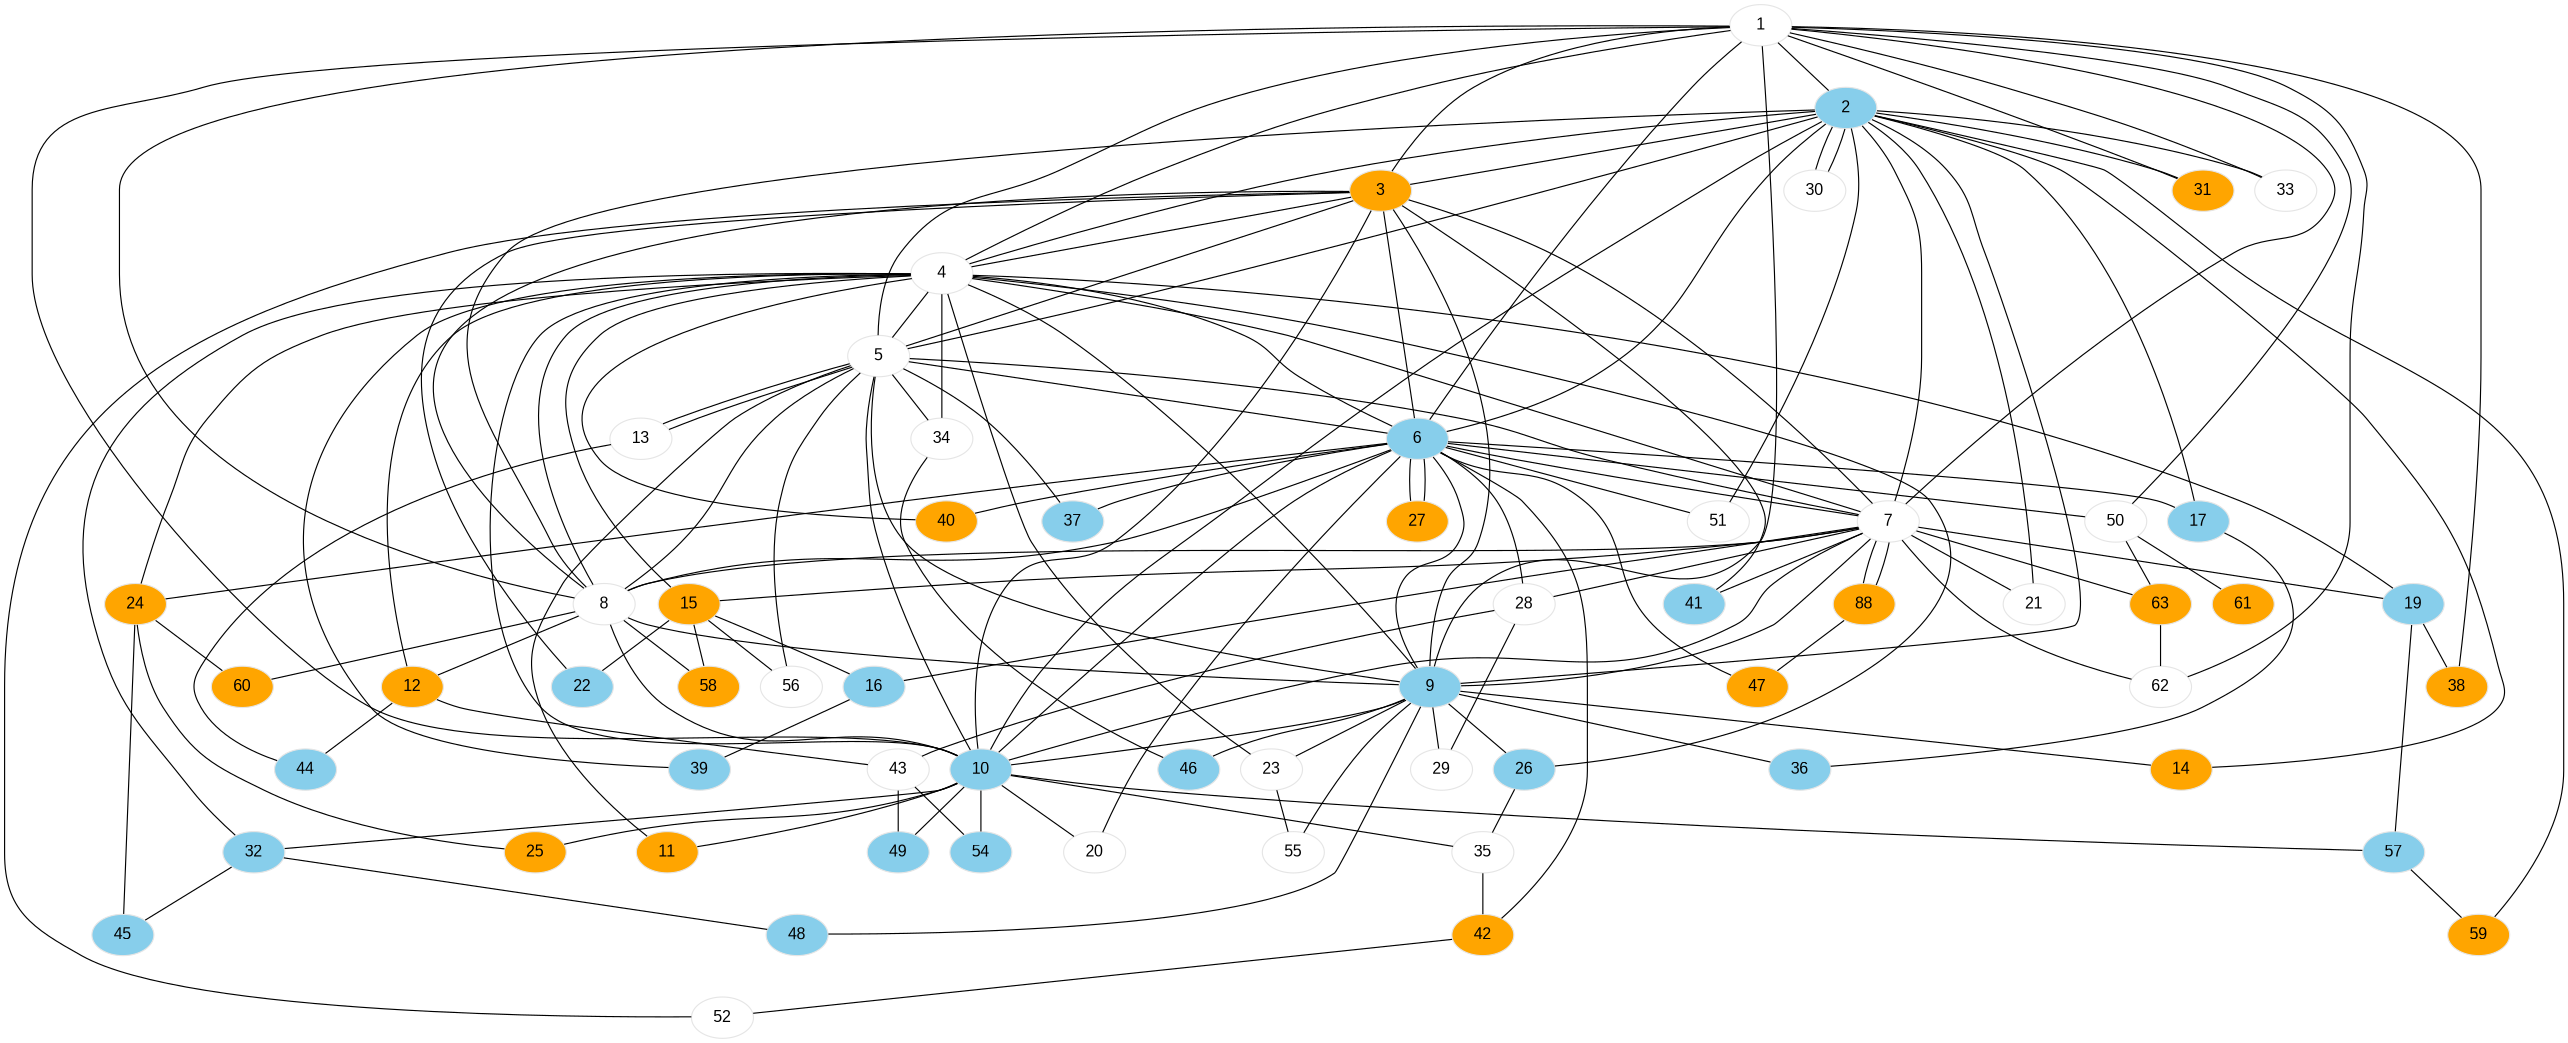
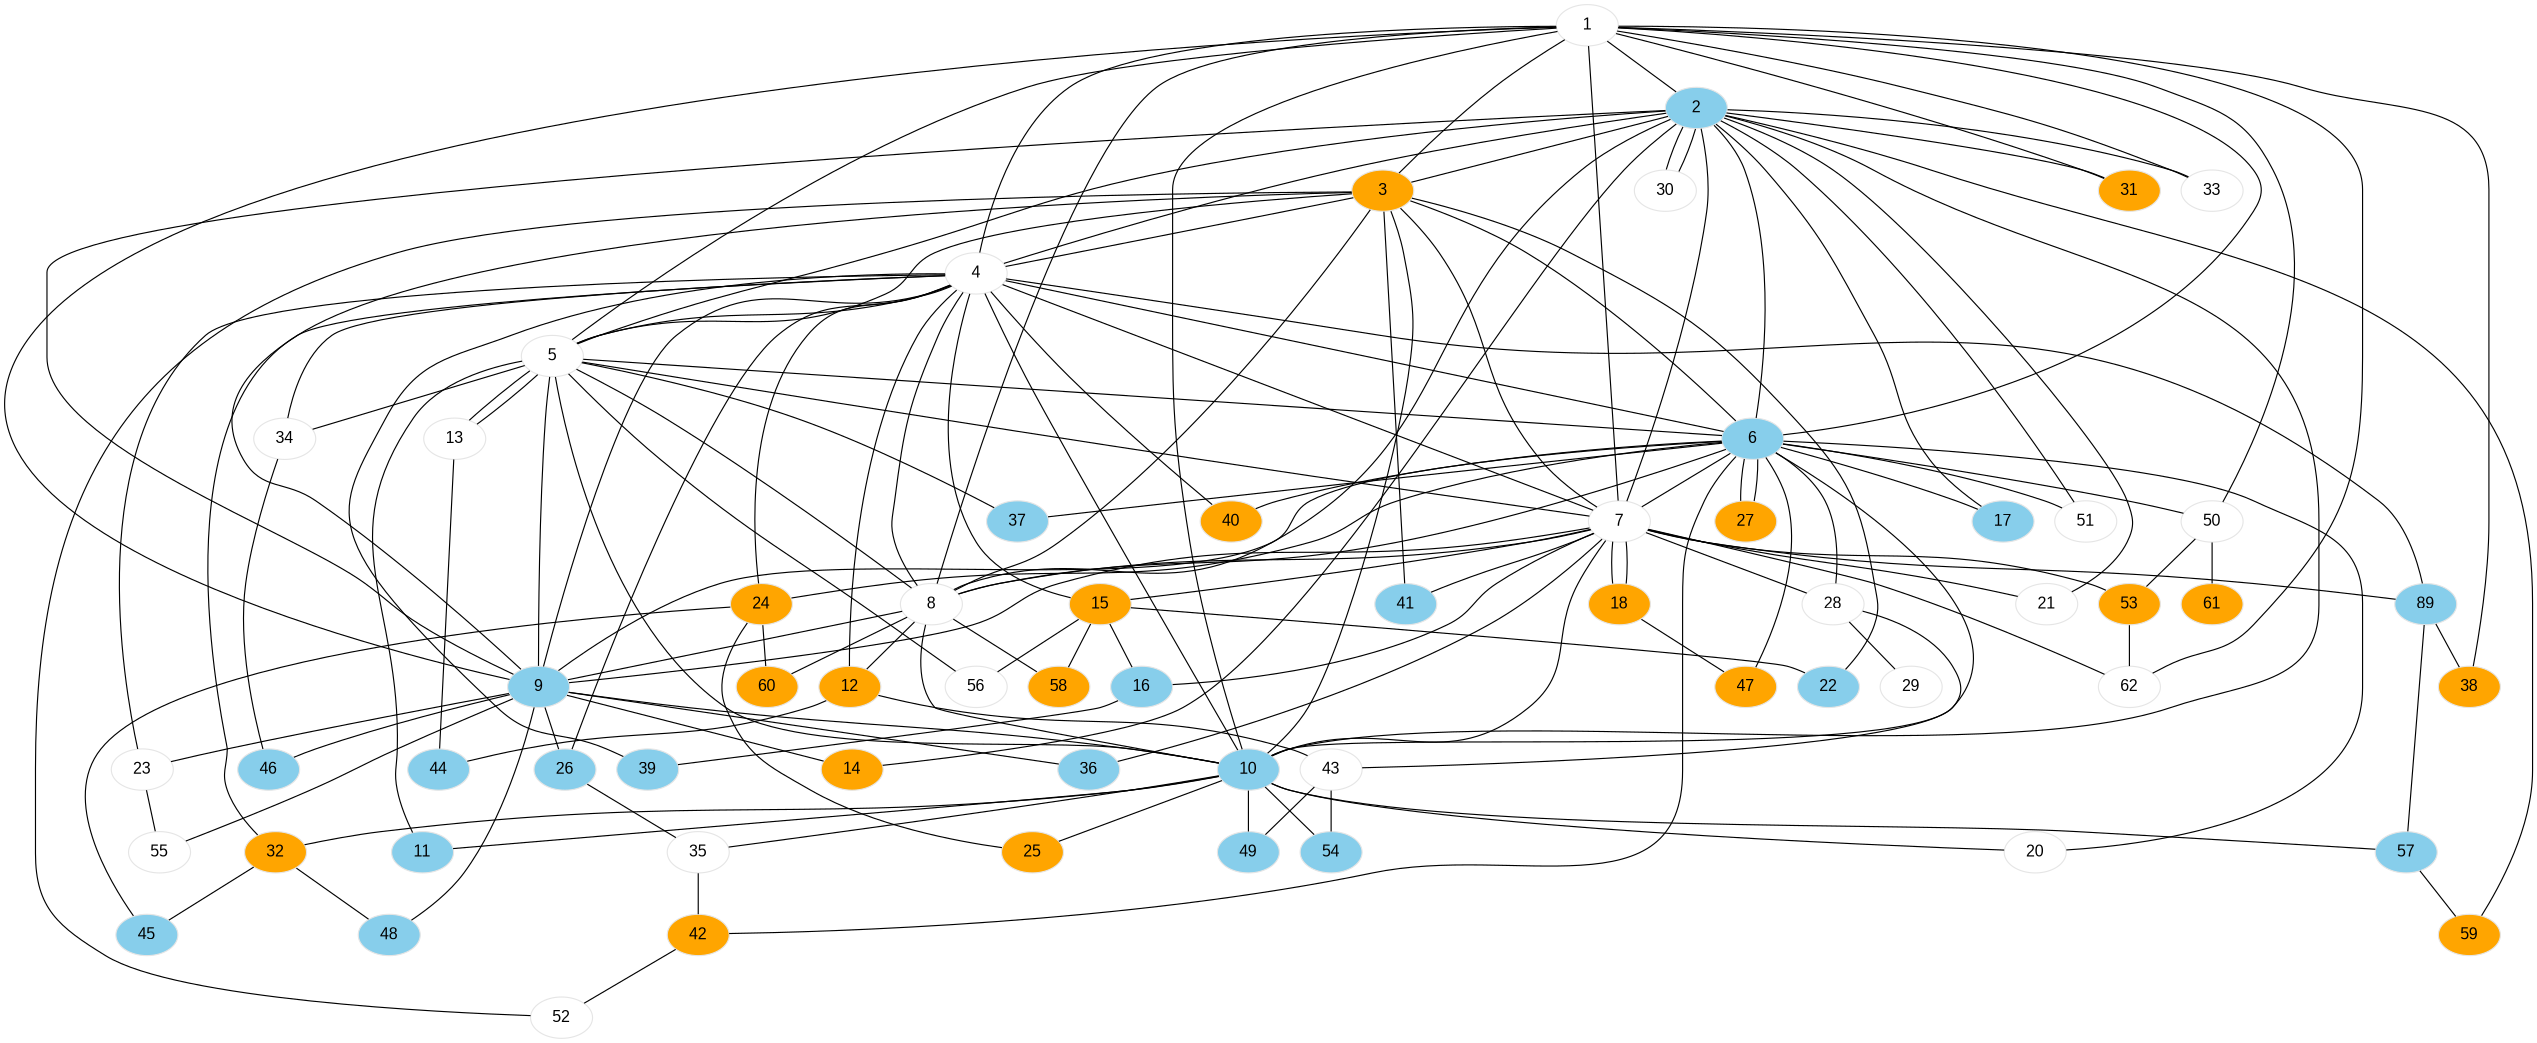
(1864, 604) -> (1619, 604)
(2161, 604) -> (2129, 604)
(2413, 604) -> (2426, 604)
(2141, 727) -> (1374, 679)
(1436, 728) -> none
(254, 852) -> (276, 852)
(667, 852) -> (423, 852)
